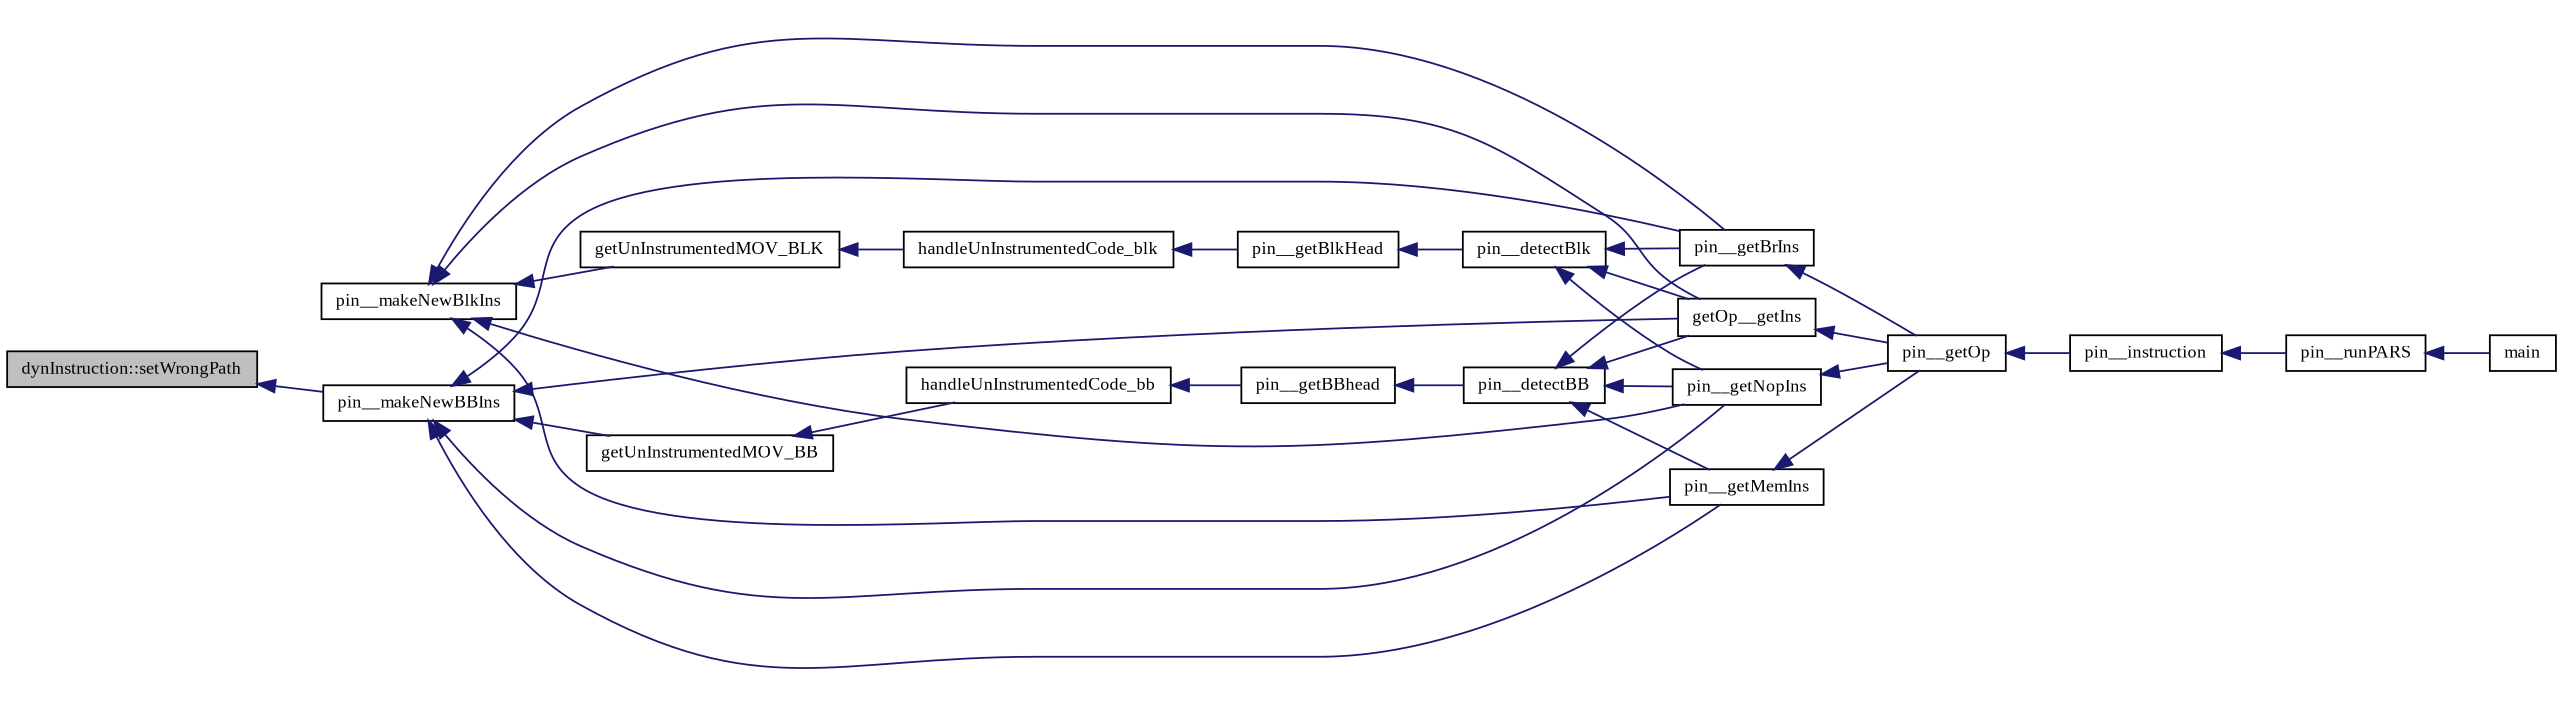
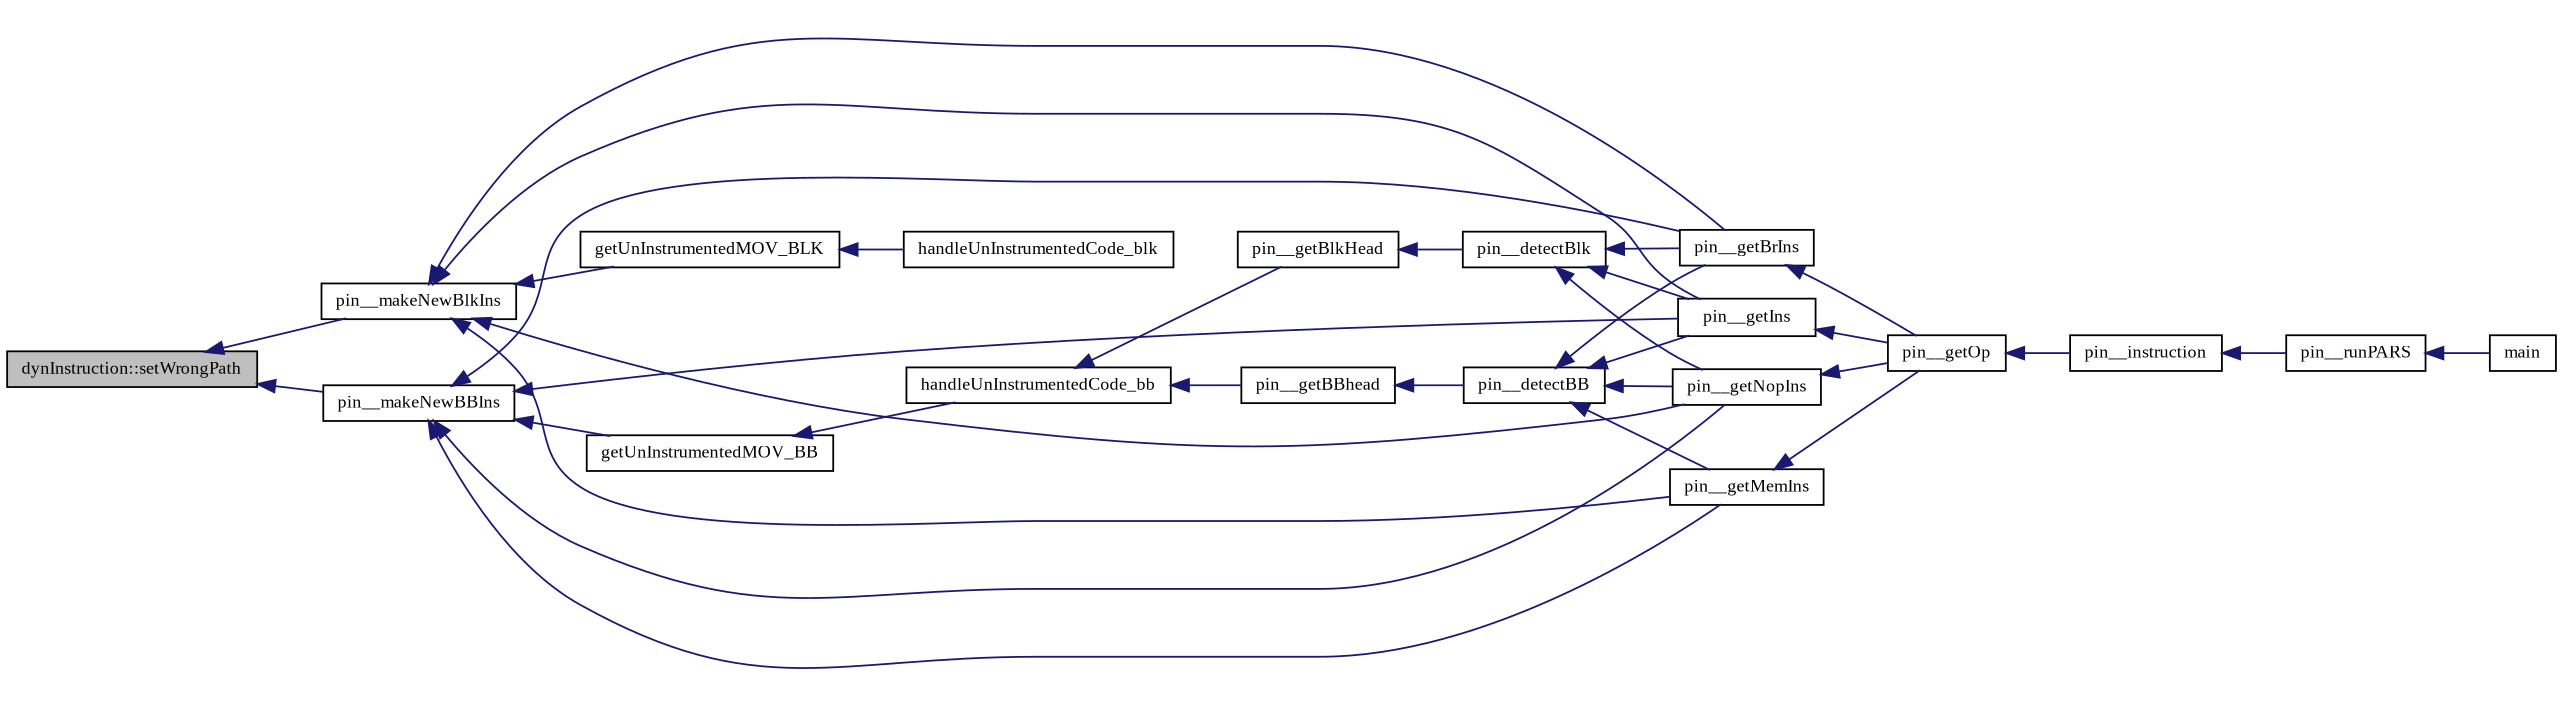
(1215, 250) -> (1187, 313)
(1747, 317) -> (1747, 317)
none -> (285, 333)
